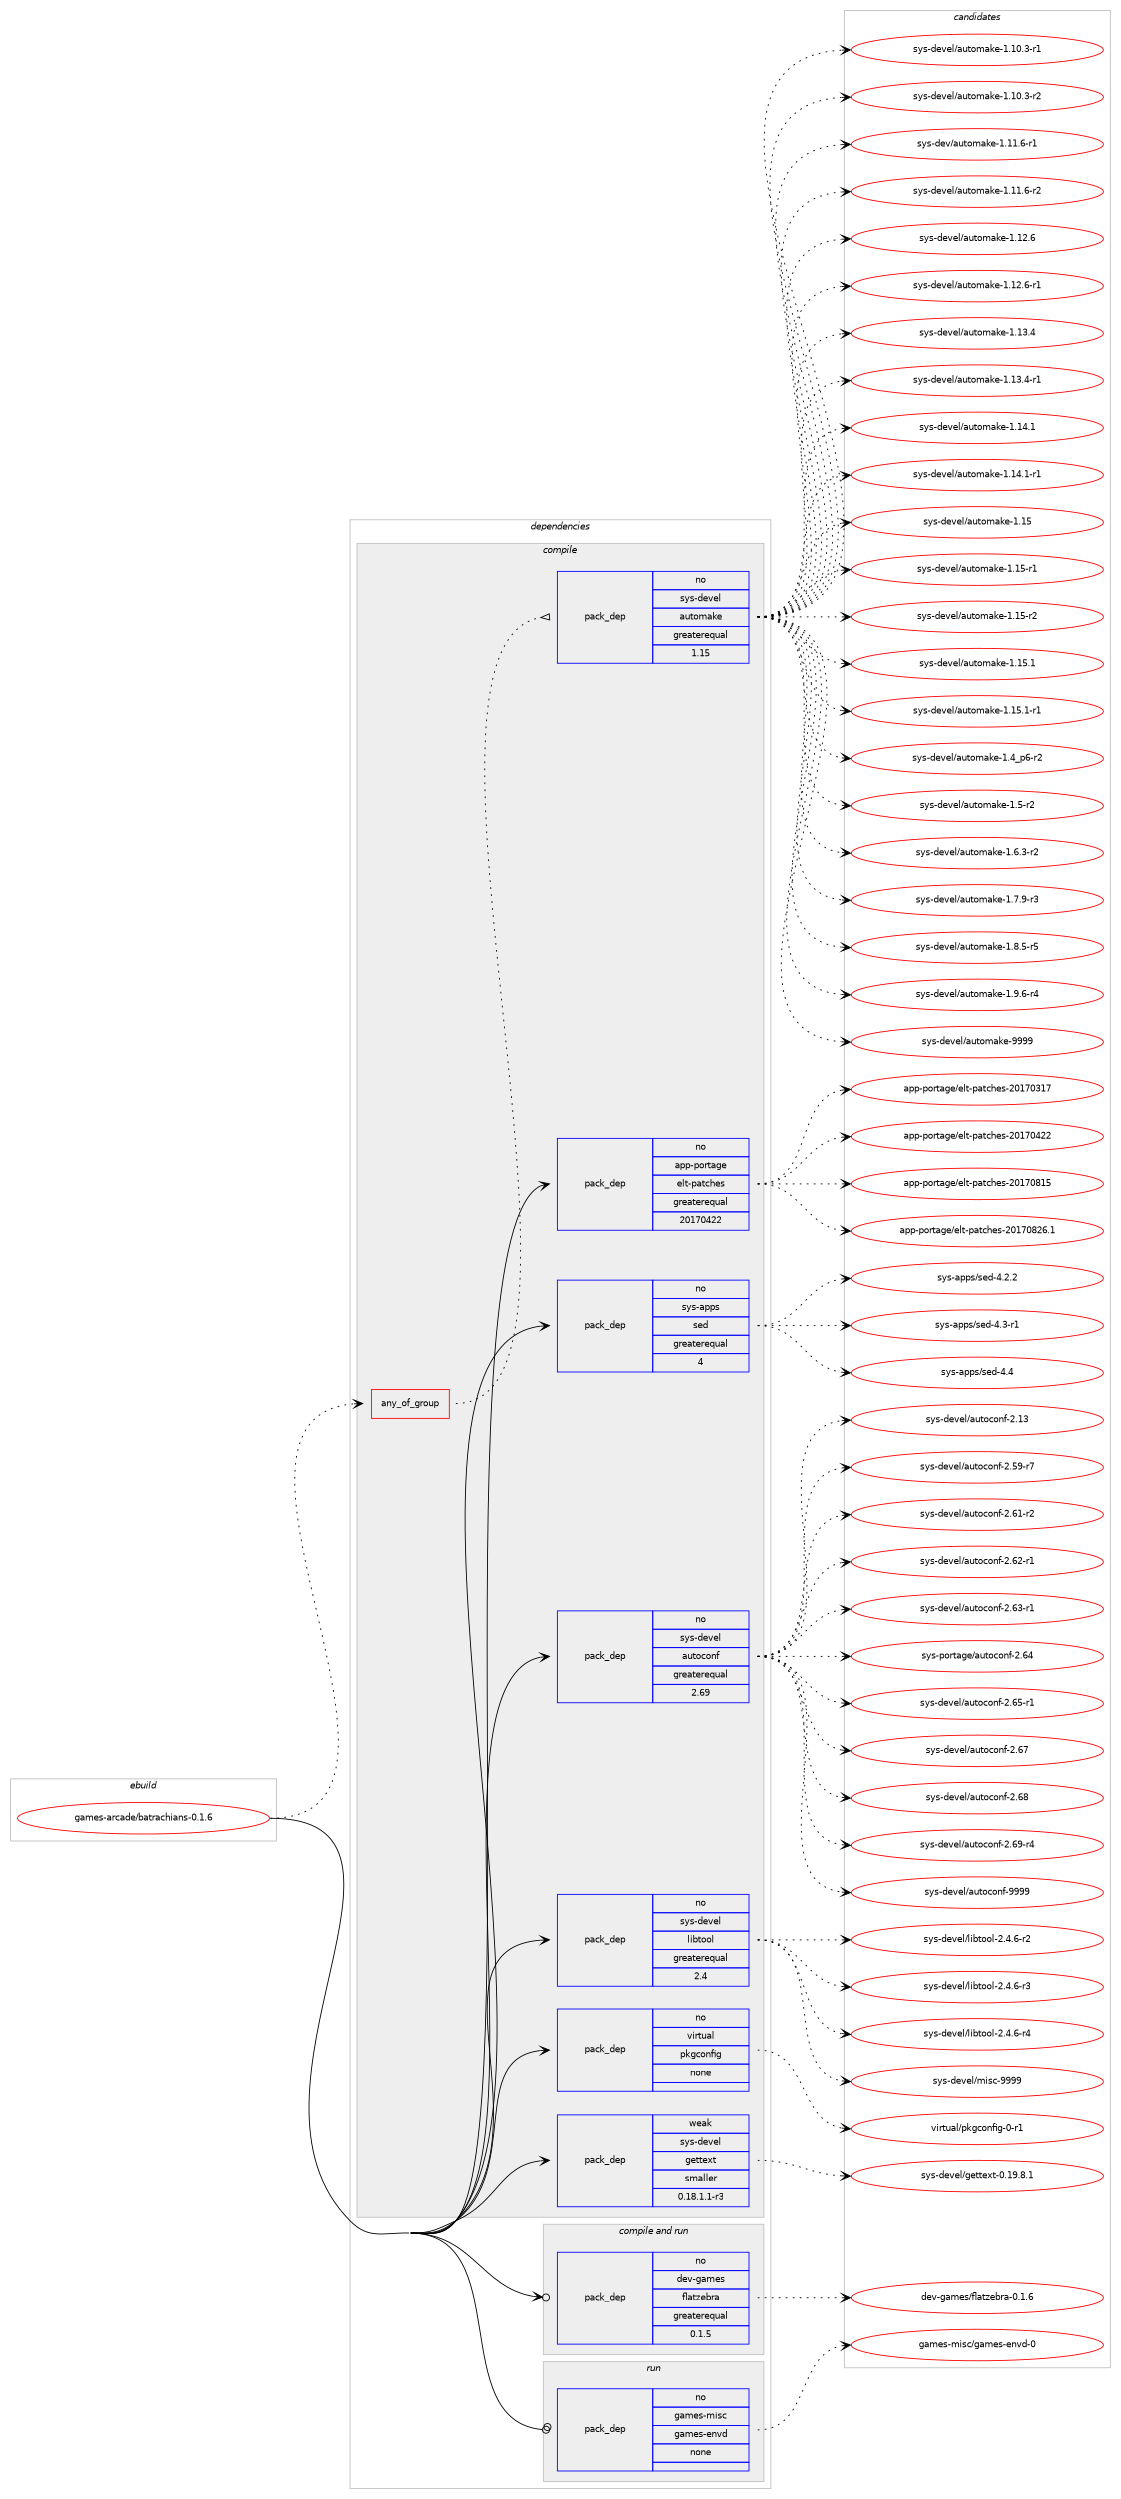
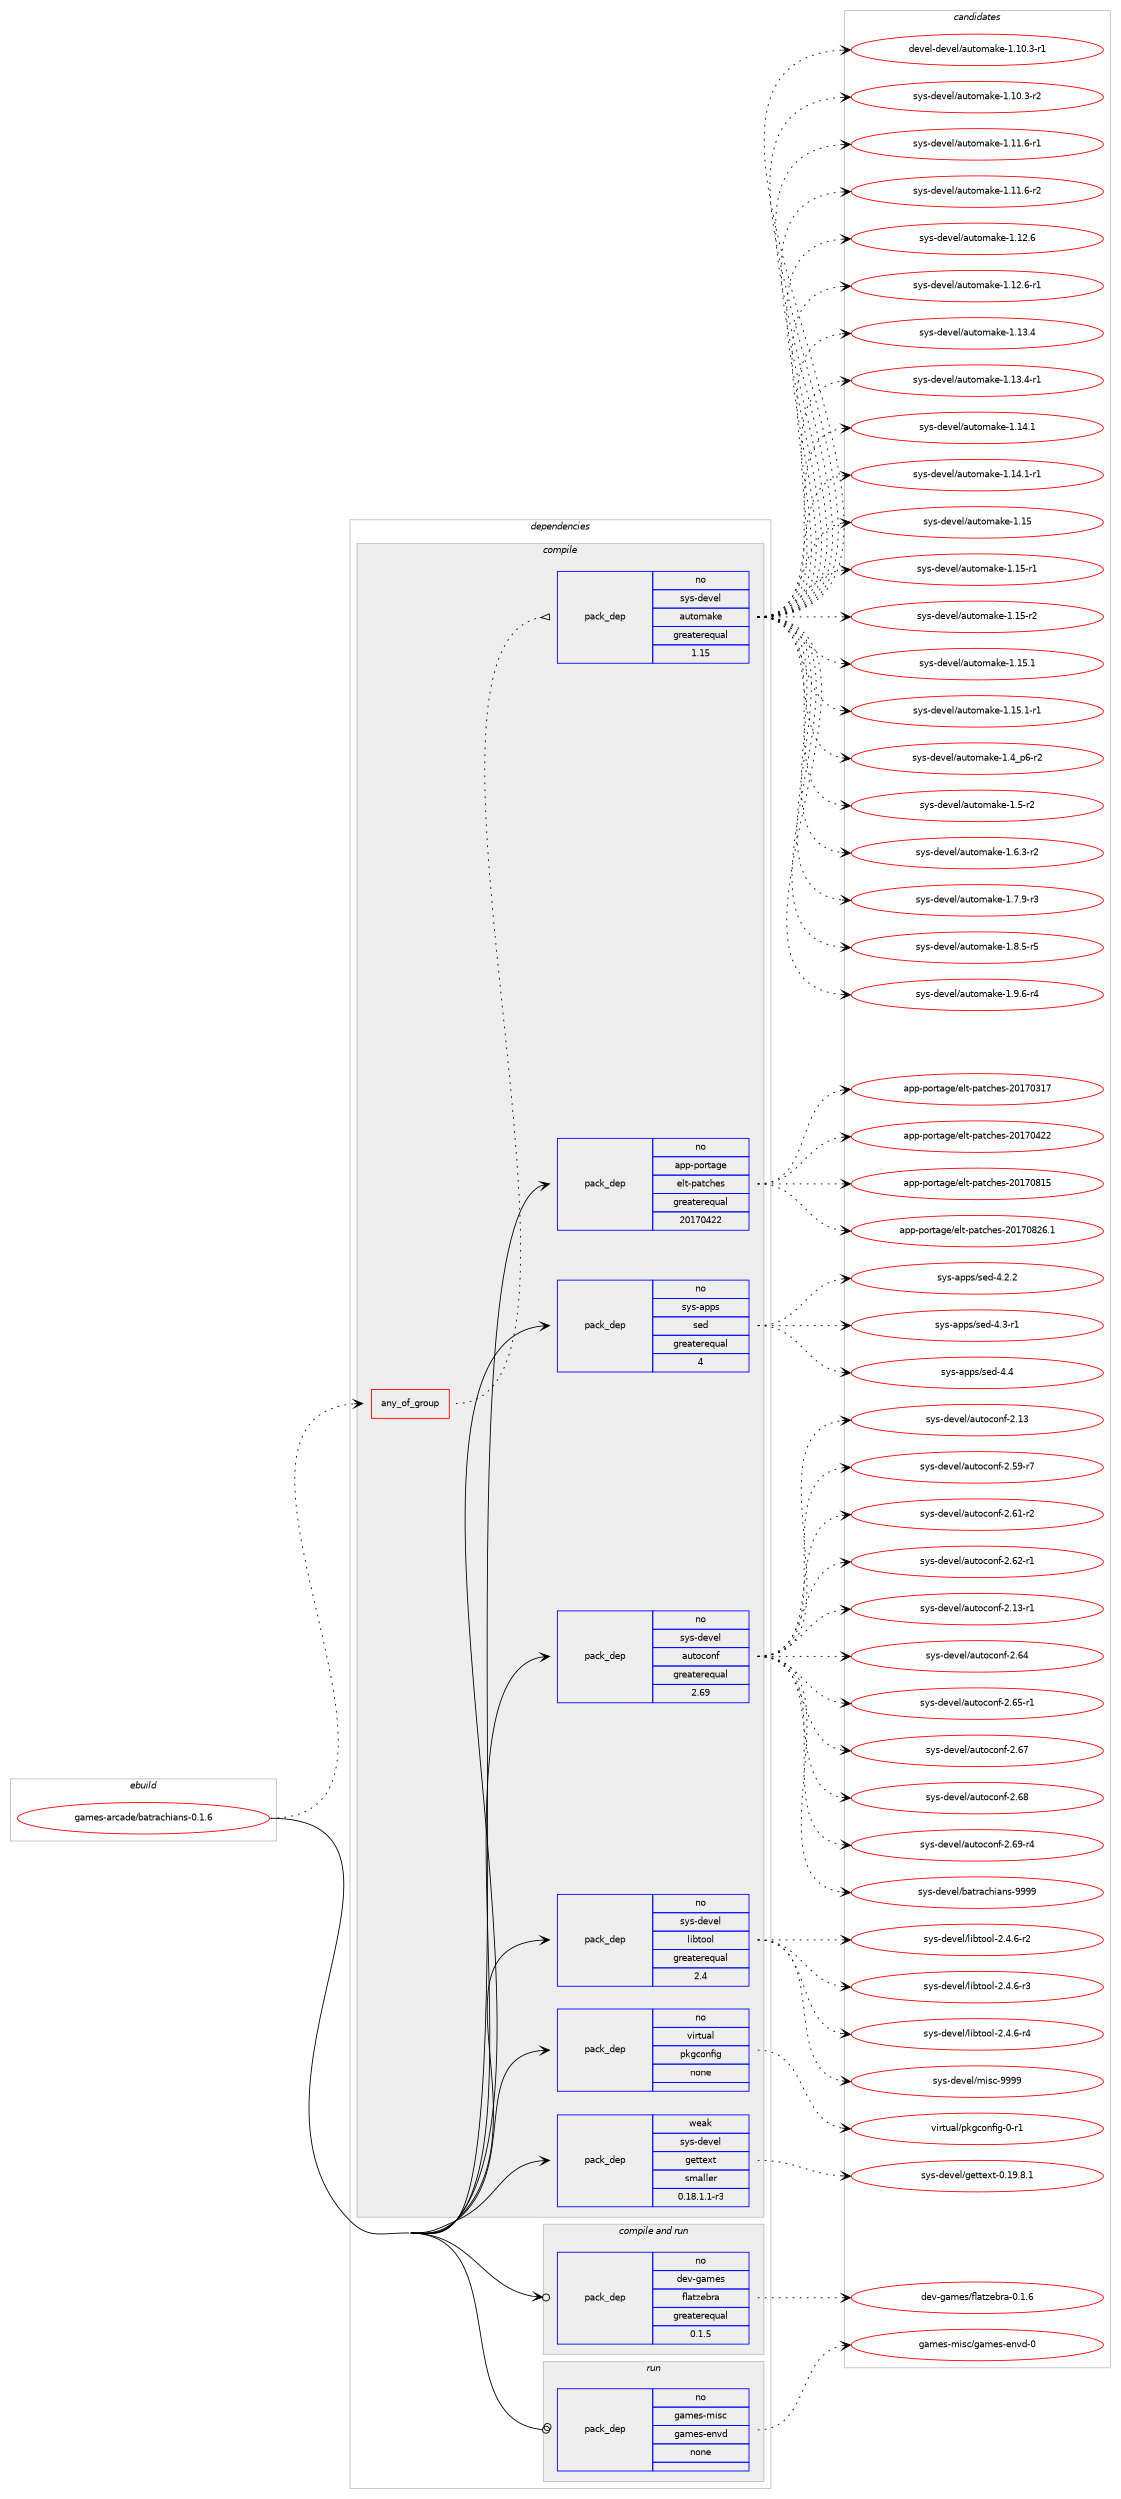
(977, 50) -> (977, 50)
(977, 144) -> (977, 144)
(977, 1042) -> none
(977, 1609) -> (977, 1609)
(977, 1656) -> (977, 1656)
(977, 1893) -> (977, 1893)
